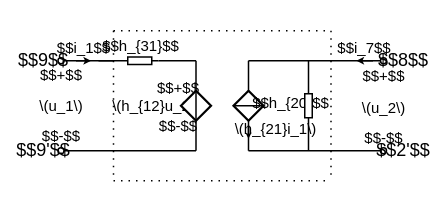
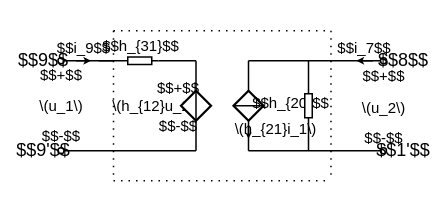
(84, 47) -> (84, 47)
(404, 151) -> (404, 151)
